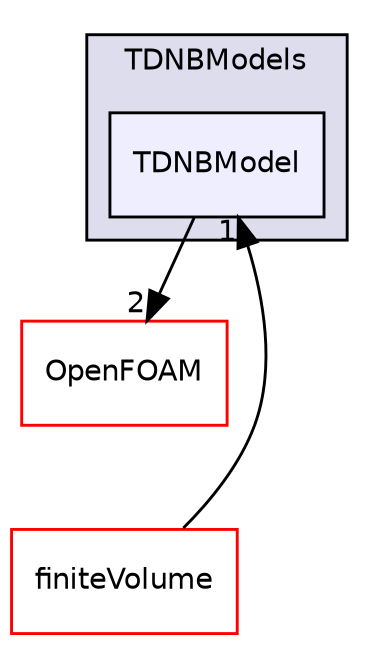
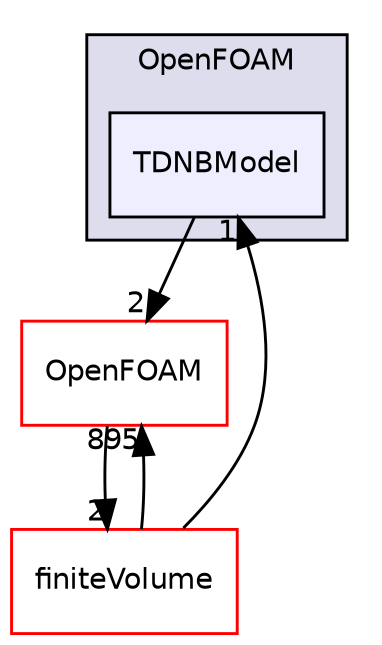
(217, 62) -> (217, 62)
none -> (105, 463)
none -> (144, 492)
